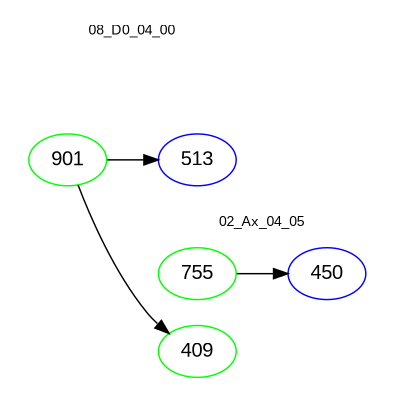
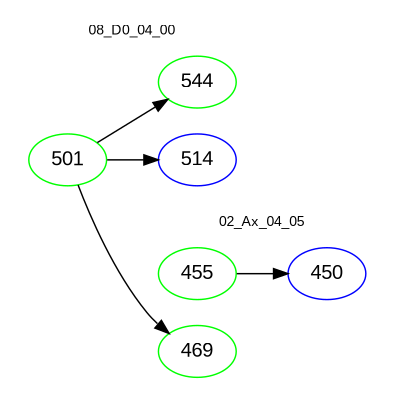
none -> (197, 82)
(68, 160) -> (68, 160)
(197, 160) -> (197, 160)
(197, 274) -> (197, 274)
(197, 351) -> (197, 351)
